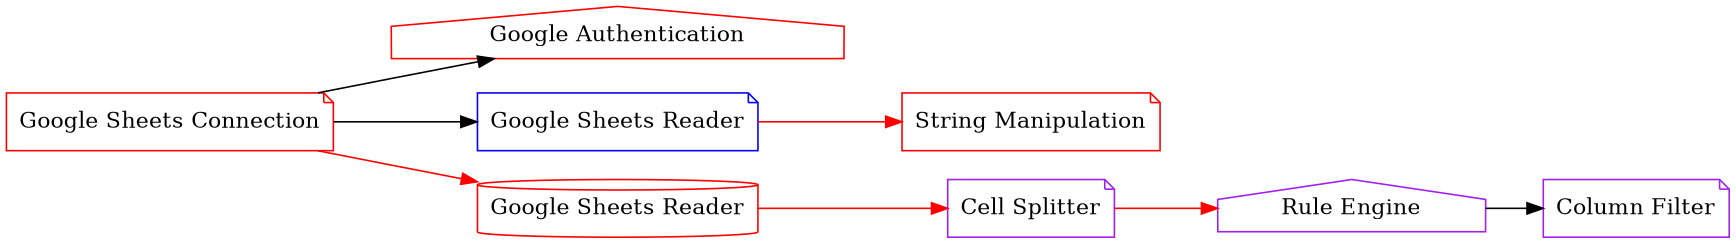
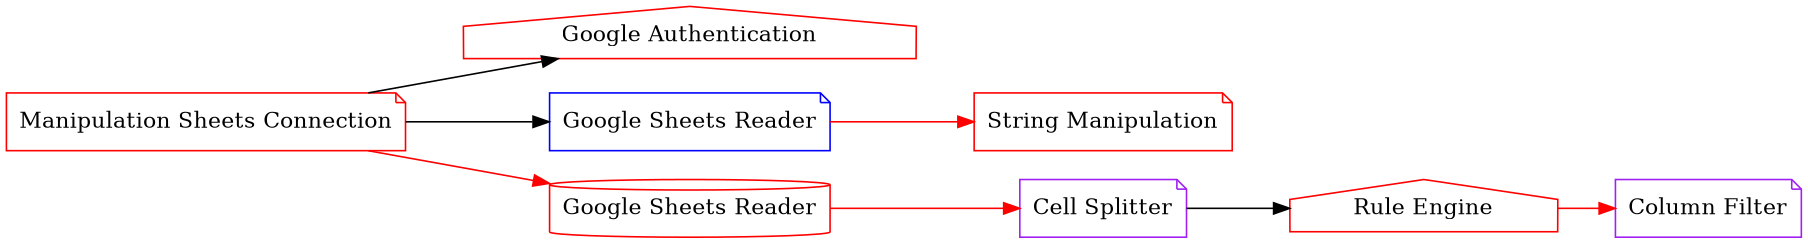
(170, 122) -> (206, 122)
(1158, 208) -> (1230, 208)
(1352, 208) -> (1424, 208)
(1506, 208) -> (1578, 208)
